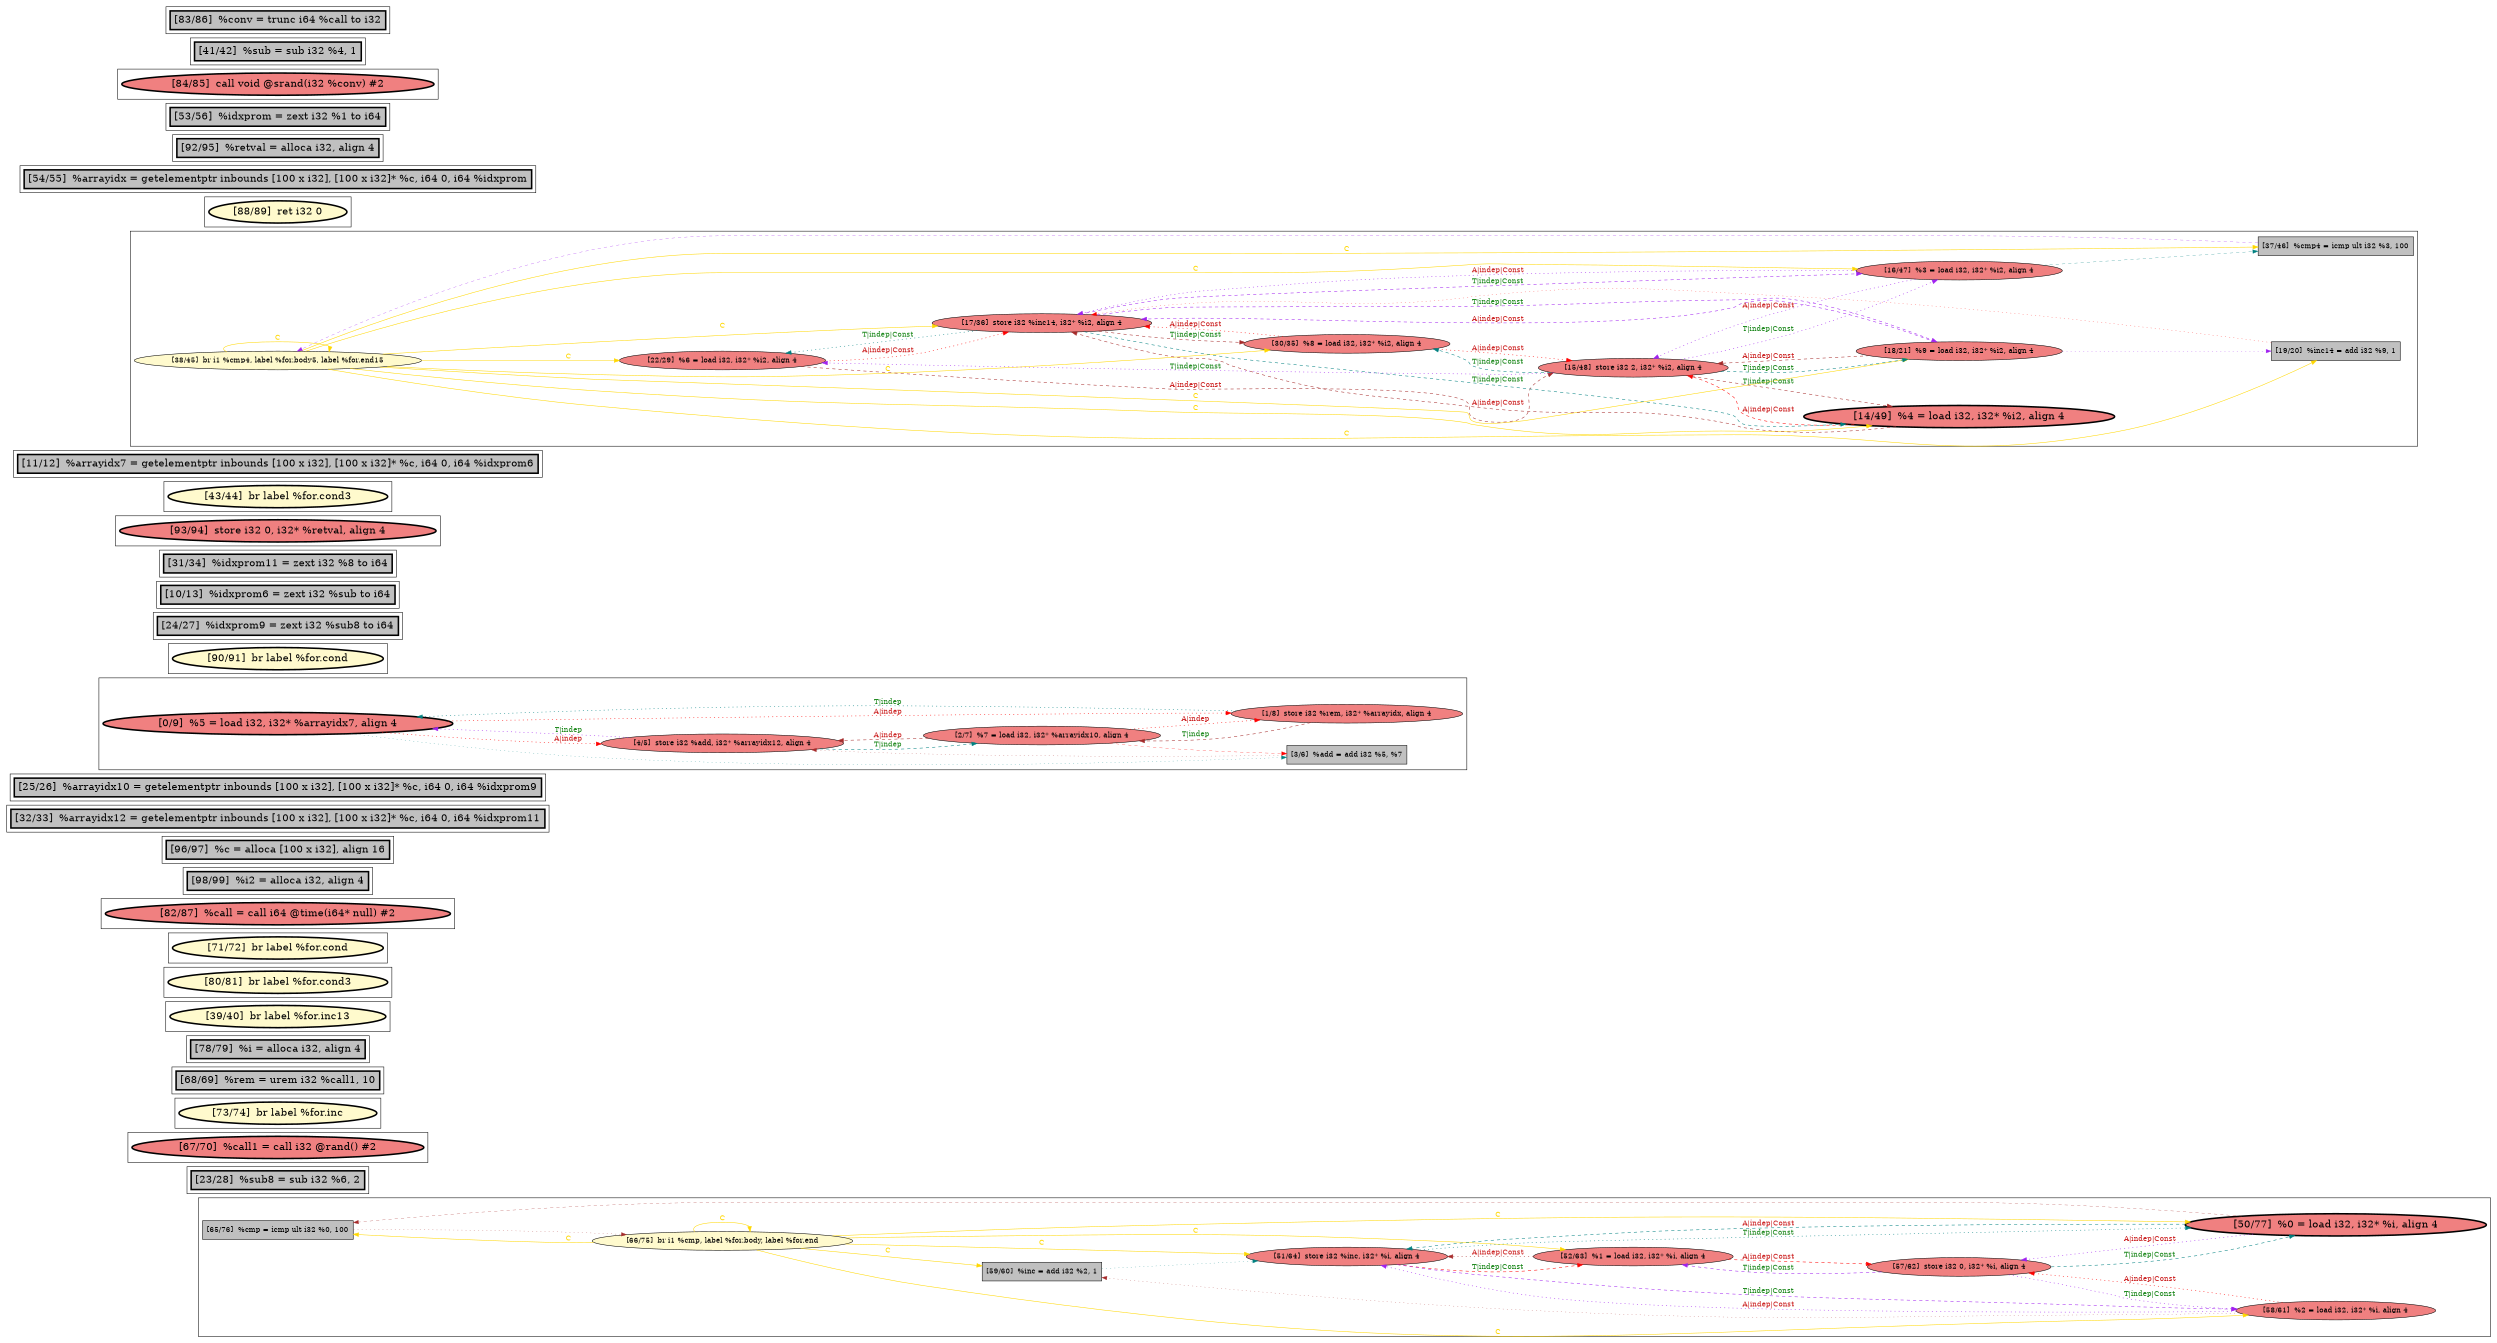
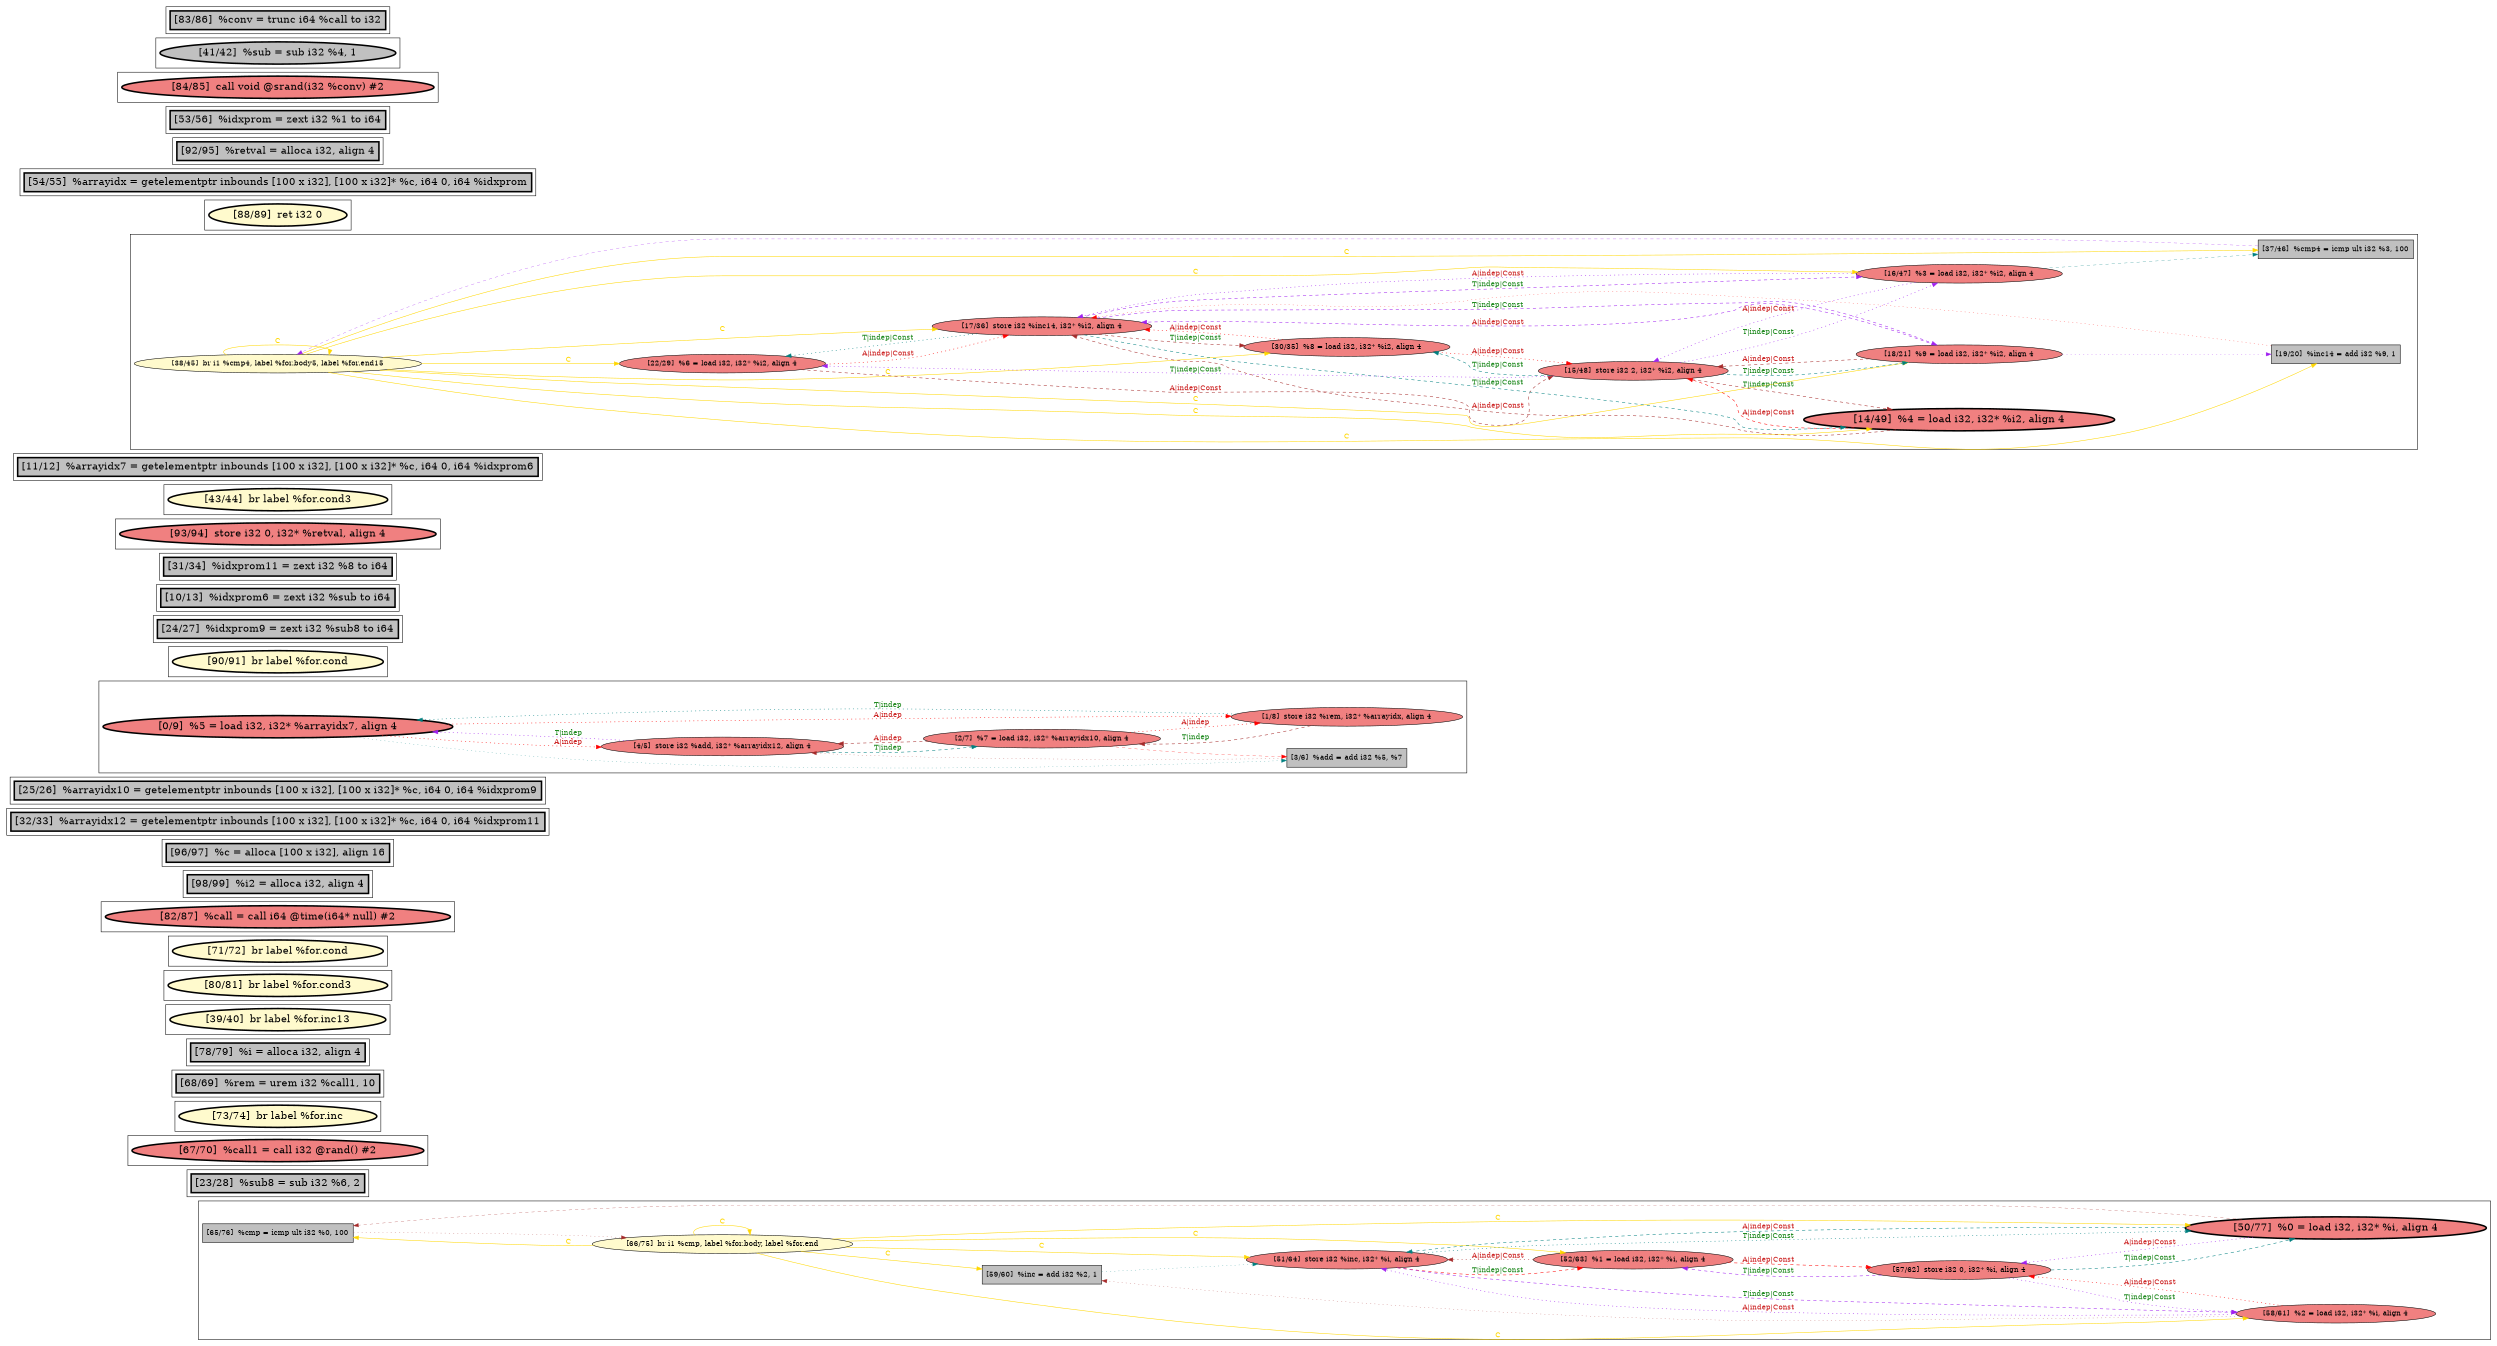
(278, 51) -> (278, 53)
